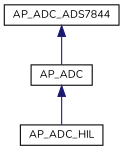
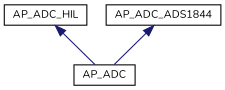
(62, 15) -> (164, 15)
(62, 111) -> (79, 49)
